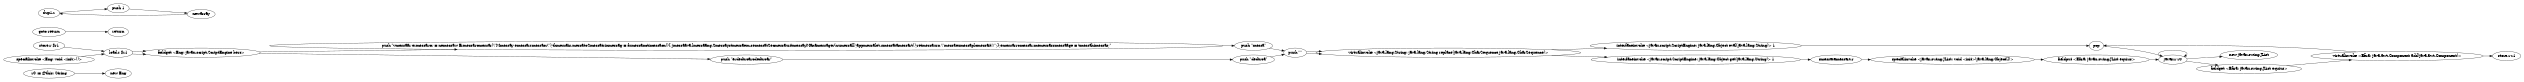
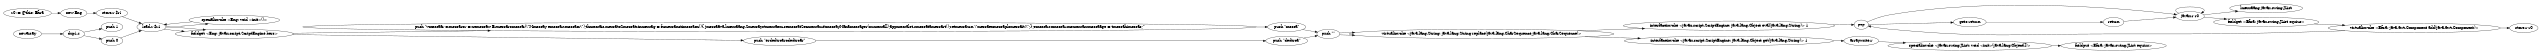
(157, 11) -> none
none -> (90, 13)
none -> (1910, 24)
none -> (186, 26)
none -> (112, 41)
(2249, 55) -> (2266, 8)
(2507, 56) -> (2524, 28)
(1836, 60) -> (1861, 41)
(2153, 60) -> (2149, 19)
(49, 73) -> (27, 13)
